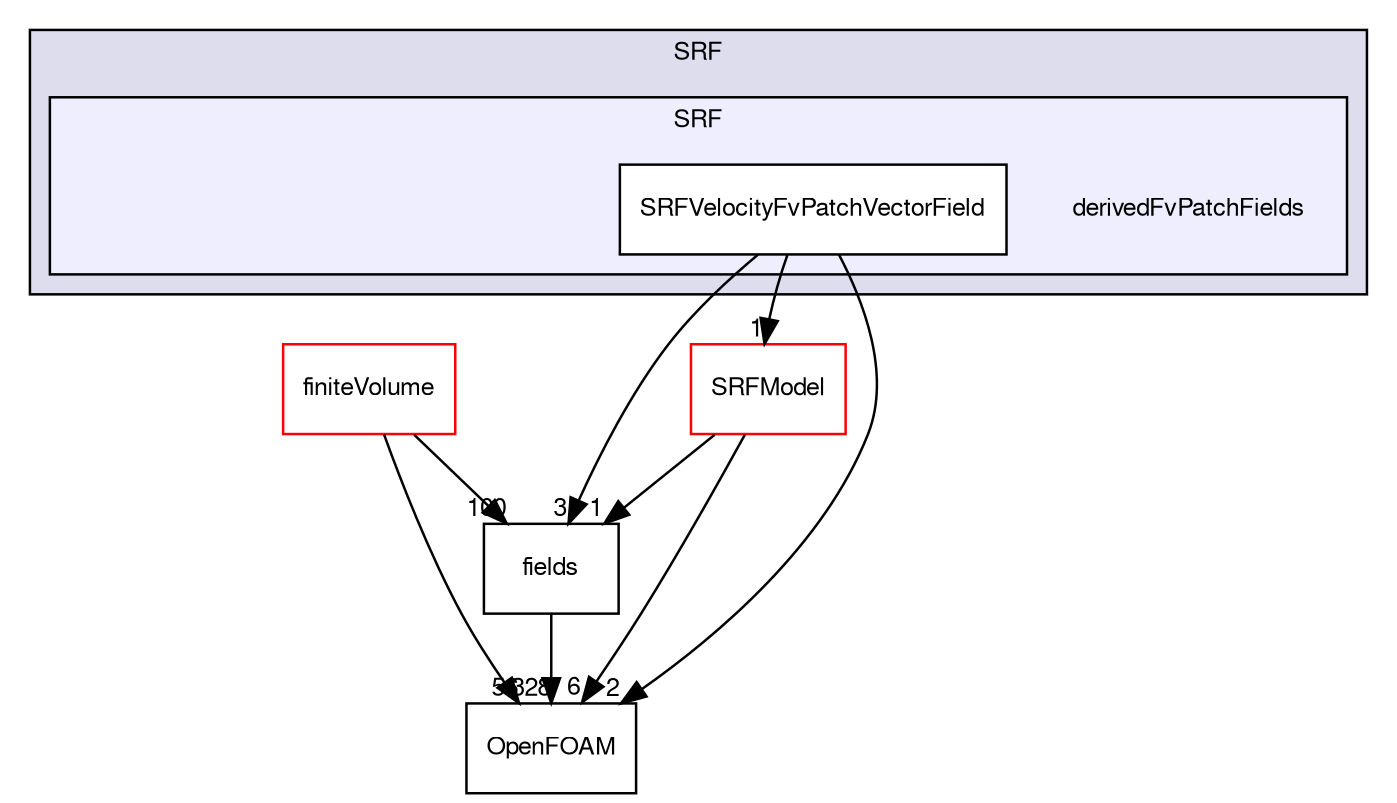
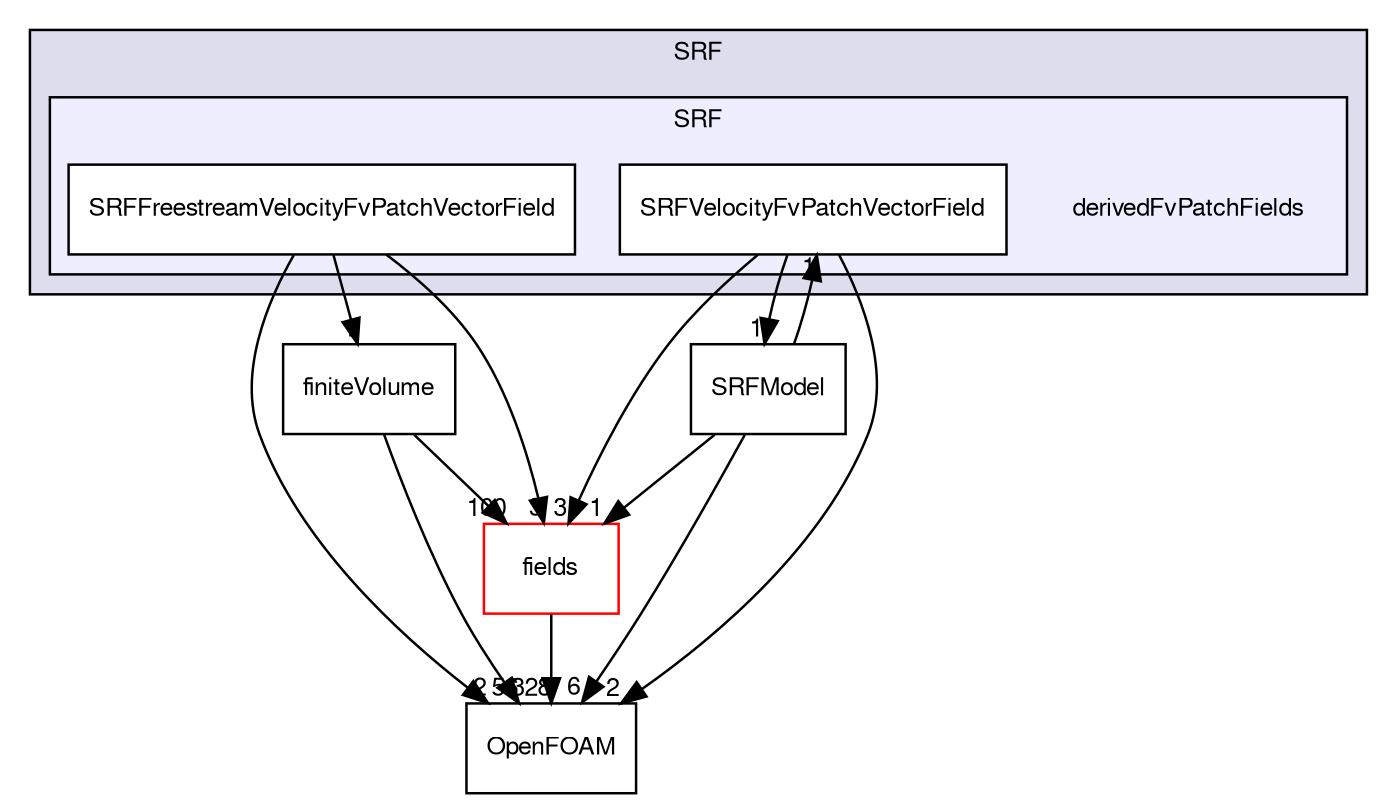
none -> (322, 210)
none -> (804, 312)
(369, 389) -> (369, 389)
(768, 389) -> (768, 389)
(551, 569) -> (551, 569)
